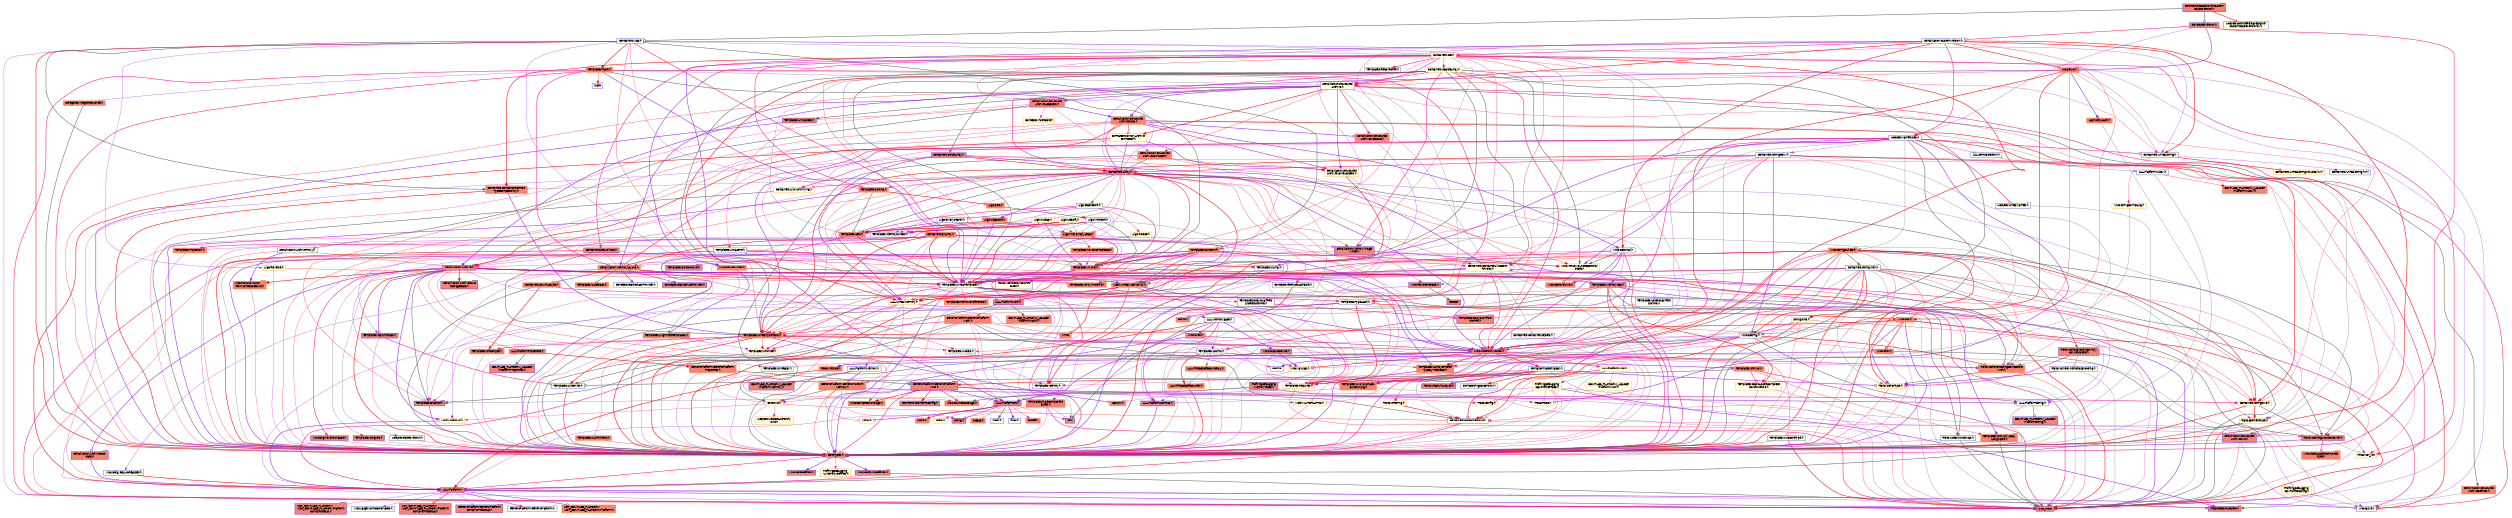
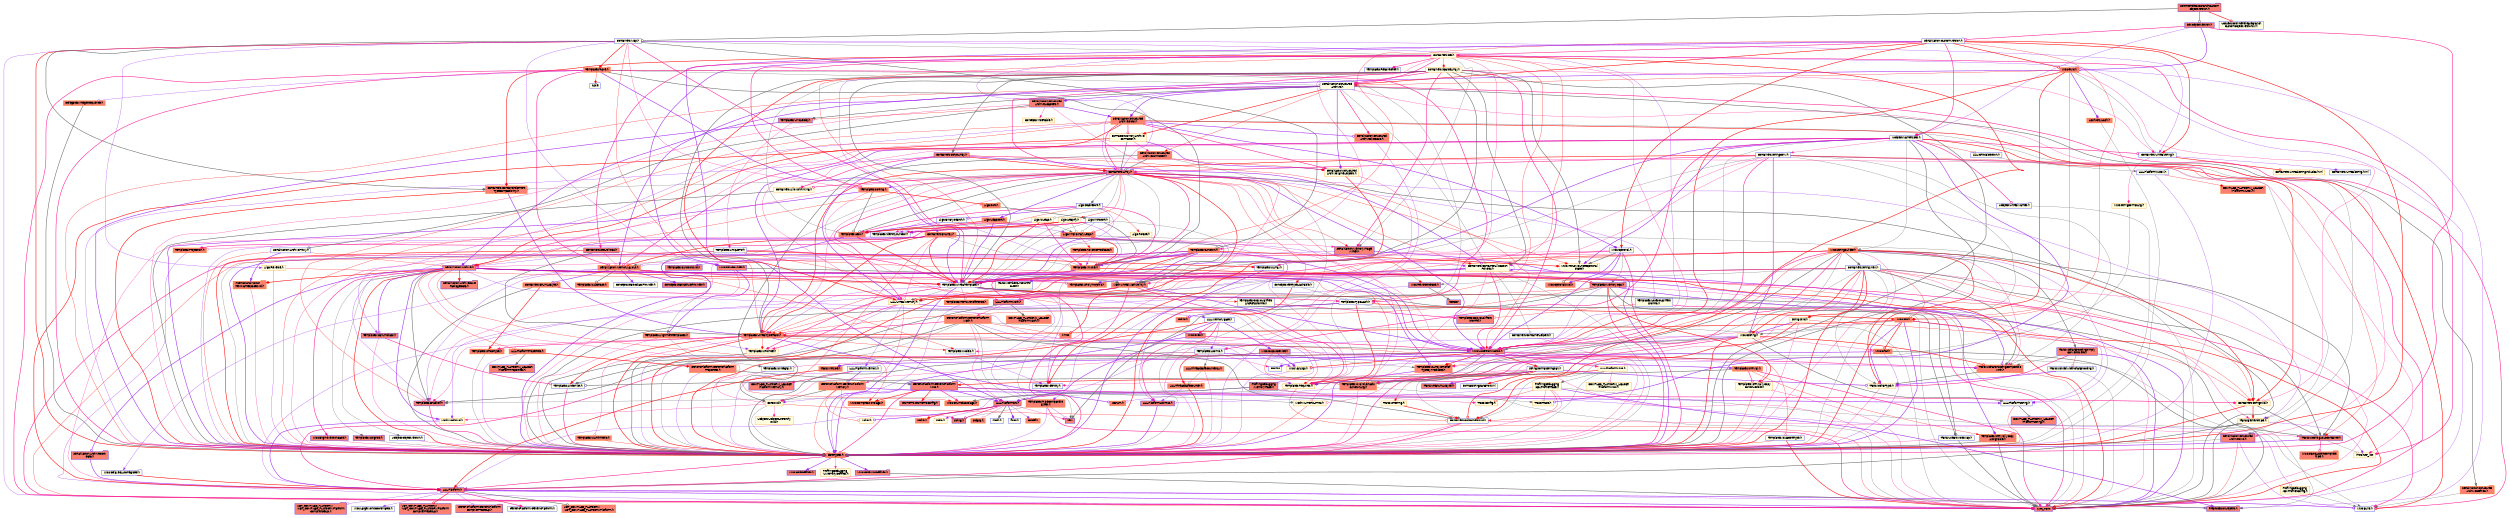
(732, 268) -> (732, 268)
(1622, 268) -> (1622, 268)
(1750, 336) -> (1749, 336)
(1759, 386) -> (1754, 386)
(1394, 403) -> (1394, 403)
(1434, 450) -> (1434, 450)
